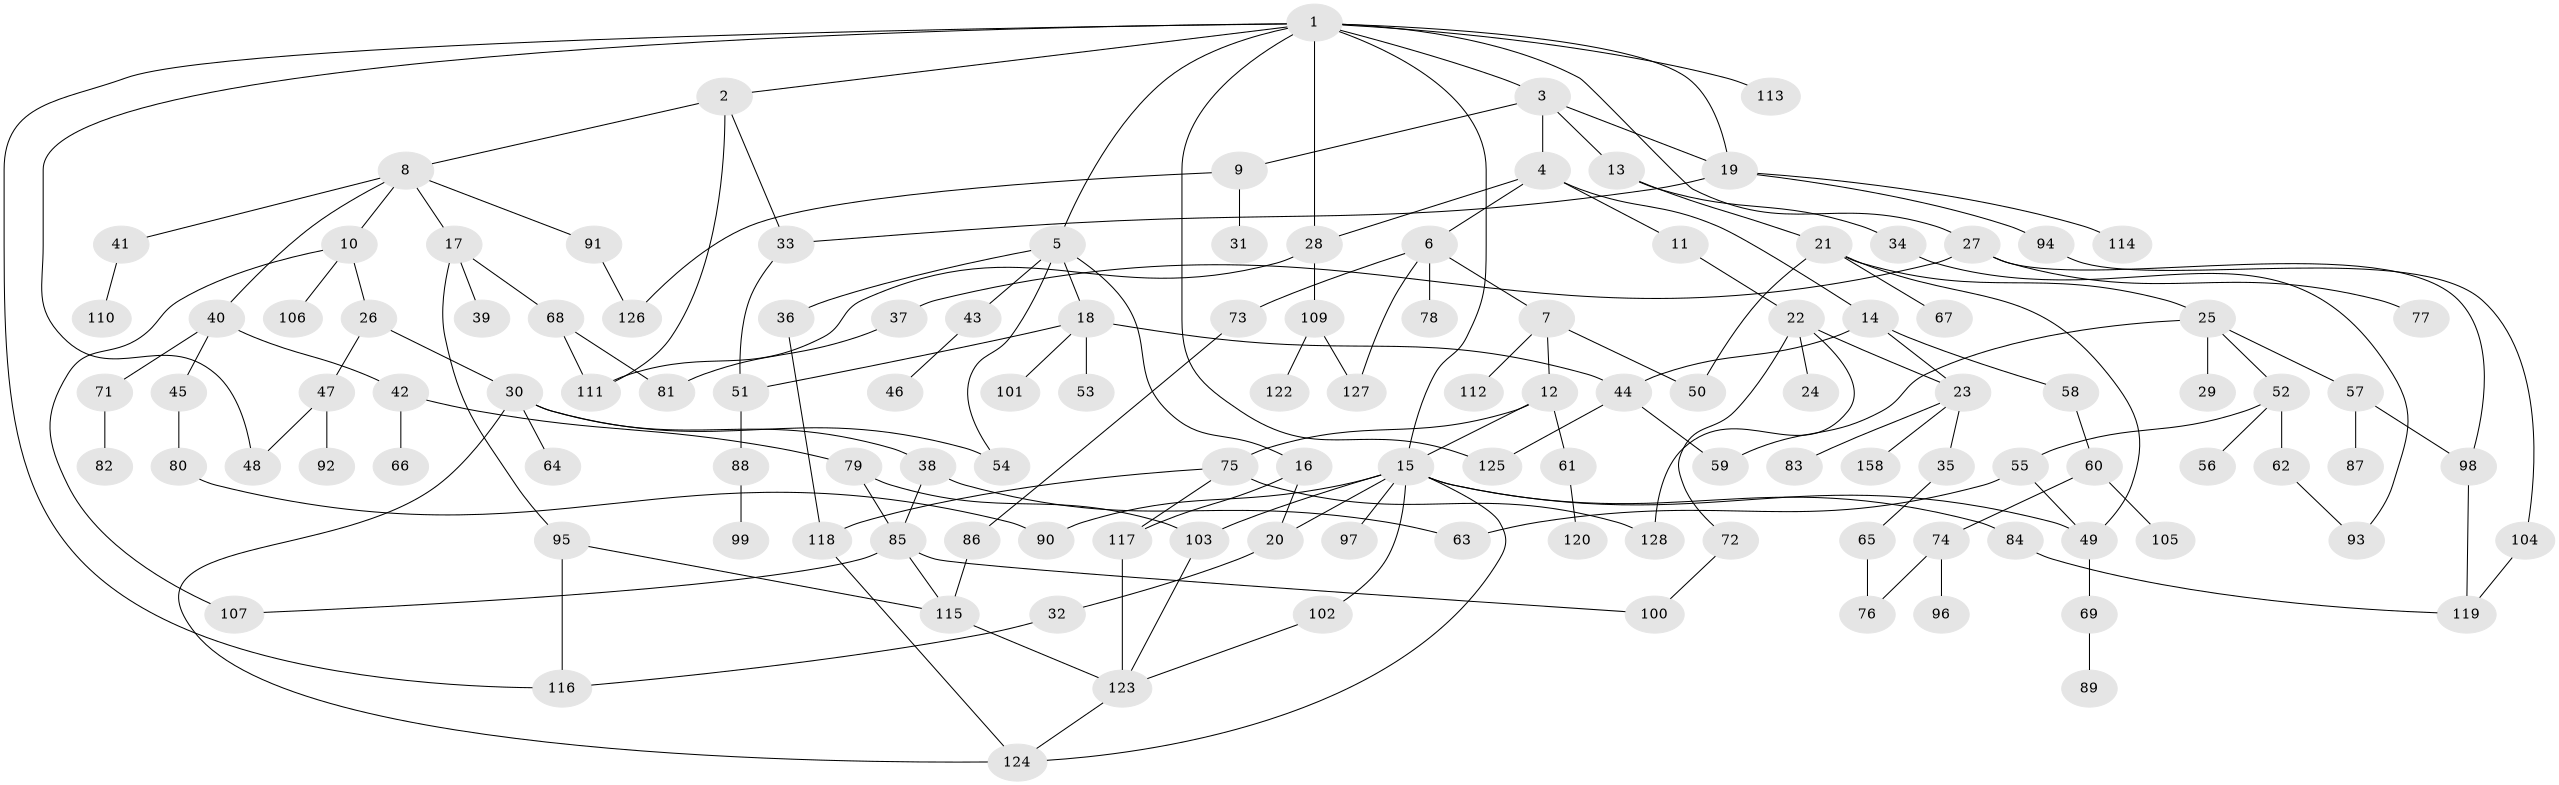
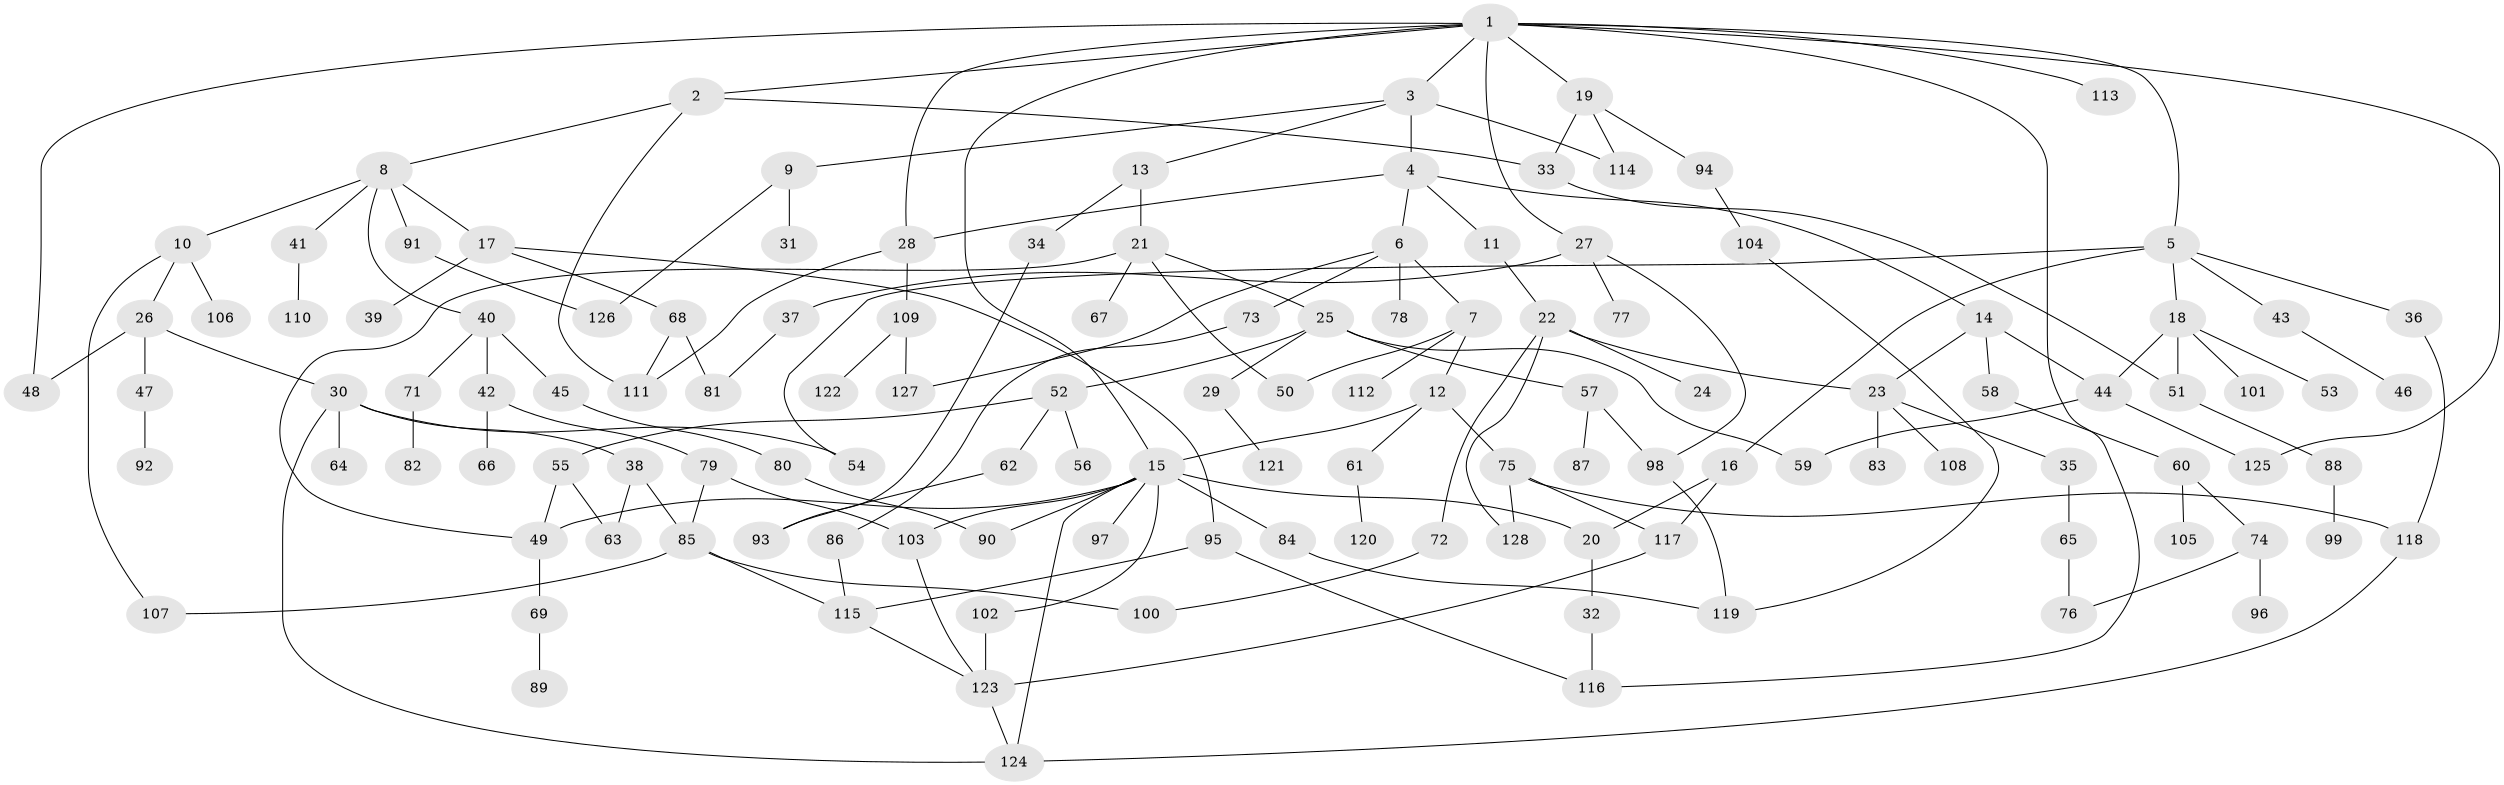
(1650, 139) -> (1519, 130)
(290, 430) -> (96, 351)
none -> (1272, 467)
(1871, 467) -> (1954, 467)
